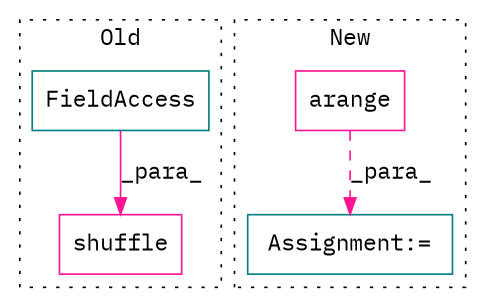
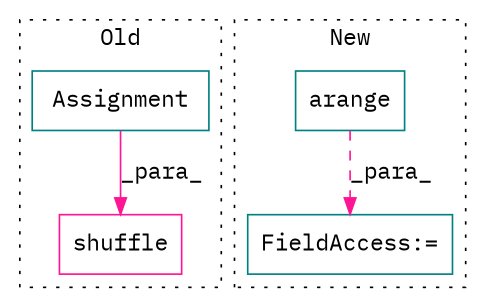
(121, 101) -> (121, 101)
(350, 101) -> (350, 101)
(350, 244) -> (350, 244)
